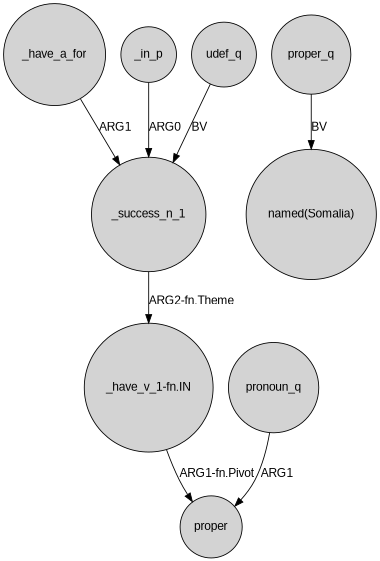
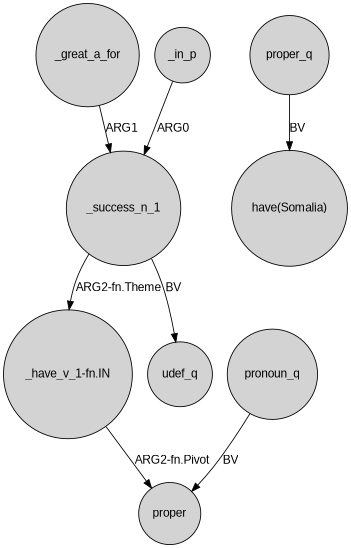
(55, 55) -> (88, 55)
(194, 119) -> (166, 295)
(311, 214) -> (290, 208)
(217, 474) -> (172, 461)
(277, 474) -> (231, 461)
